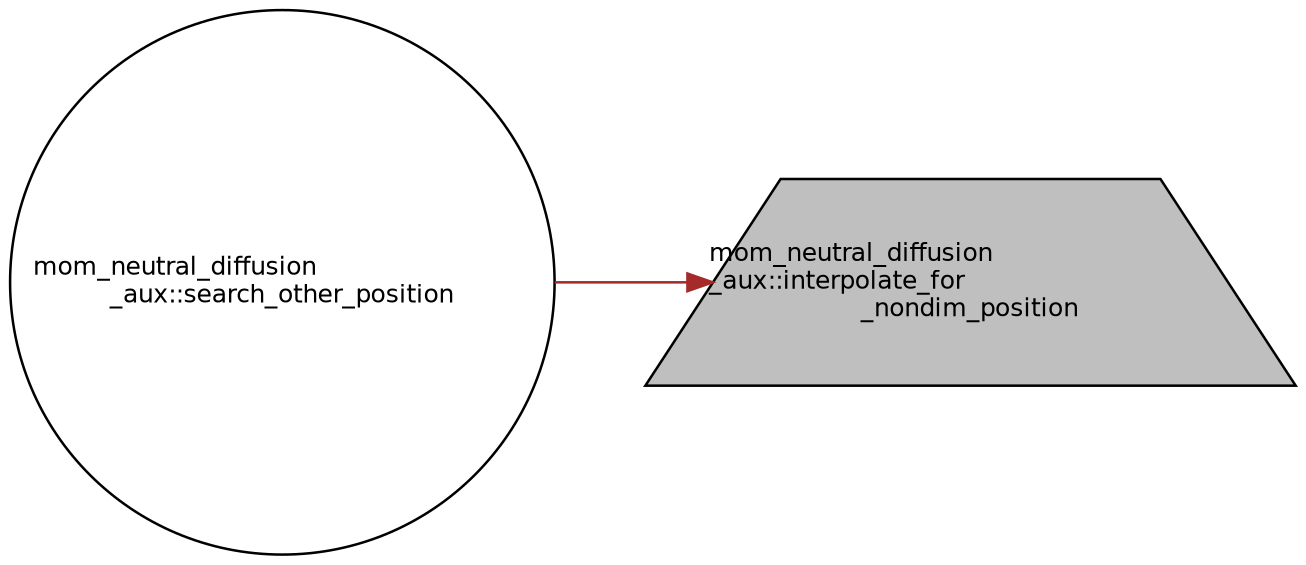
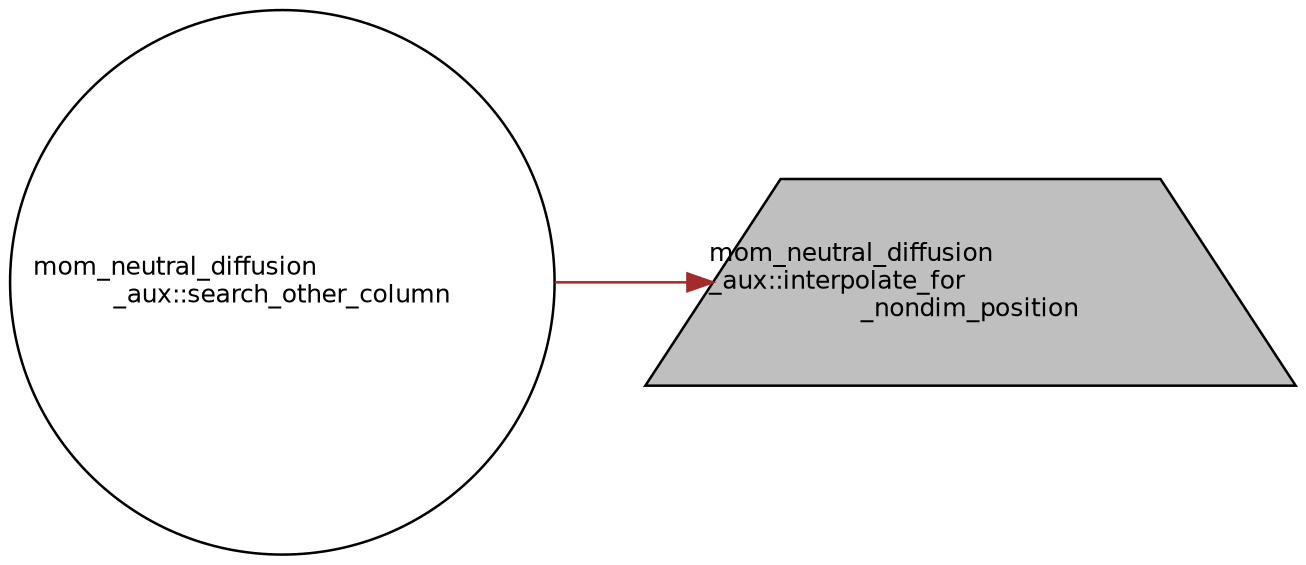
(282, 282) -> (282, 282)
